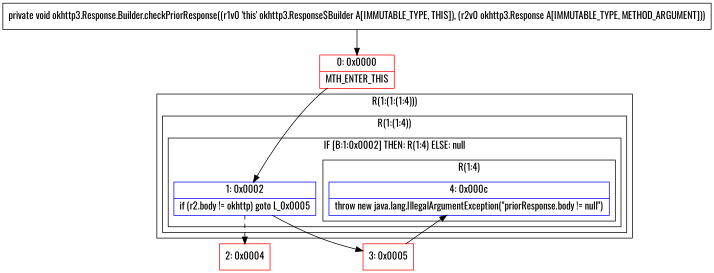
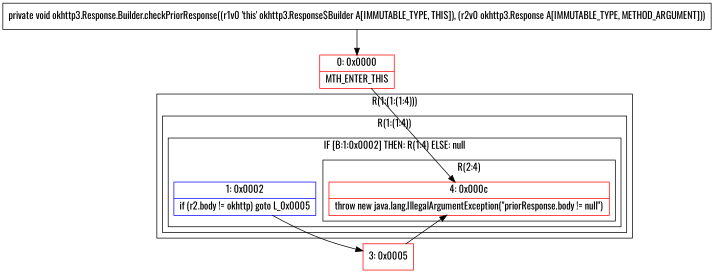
(289, 129) -> (411, 133)
(469, 168) -> (469, 168)
(469, 199) -> (469, 199)
(245, 257) -> none
